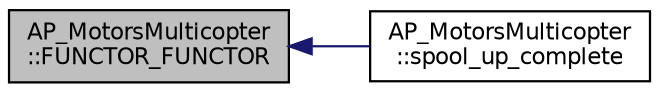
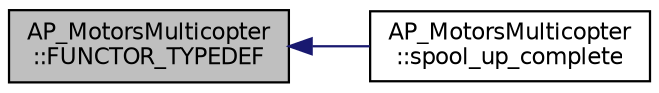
(149, 46) -> (149, 46)
